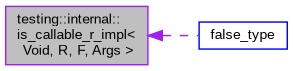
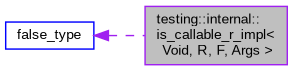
(181, 36) -> (127, 36)
